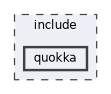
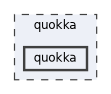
(56, 26) -> (56, 26)
